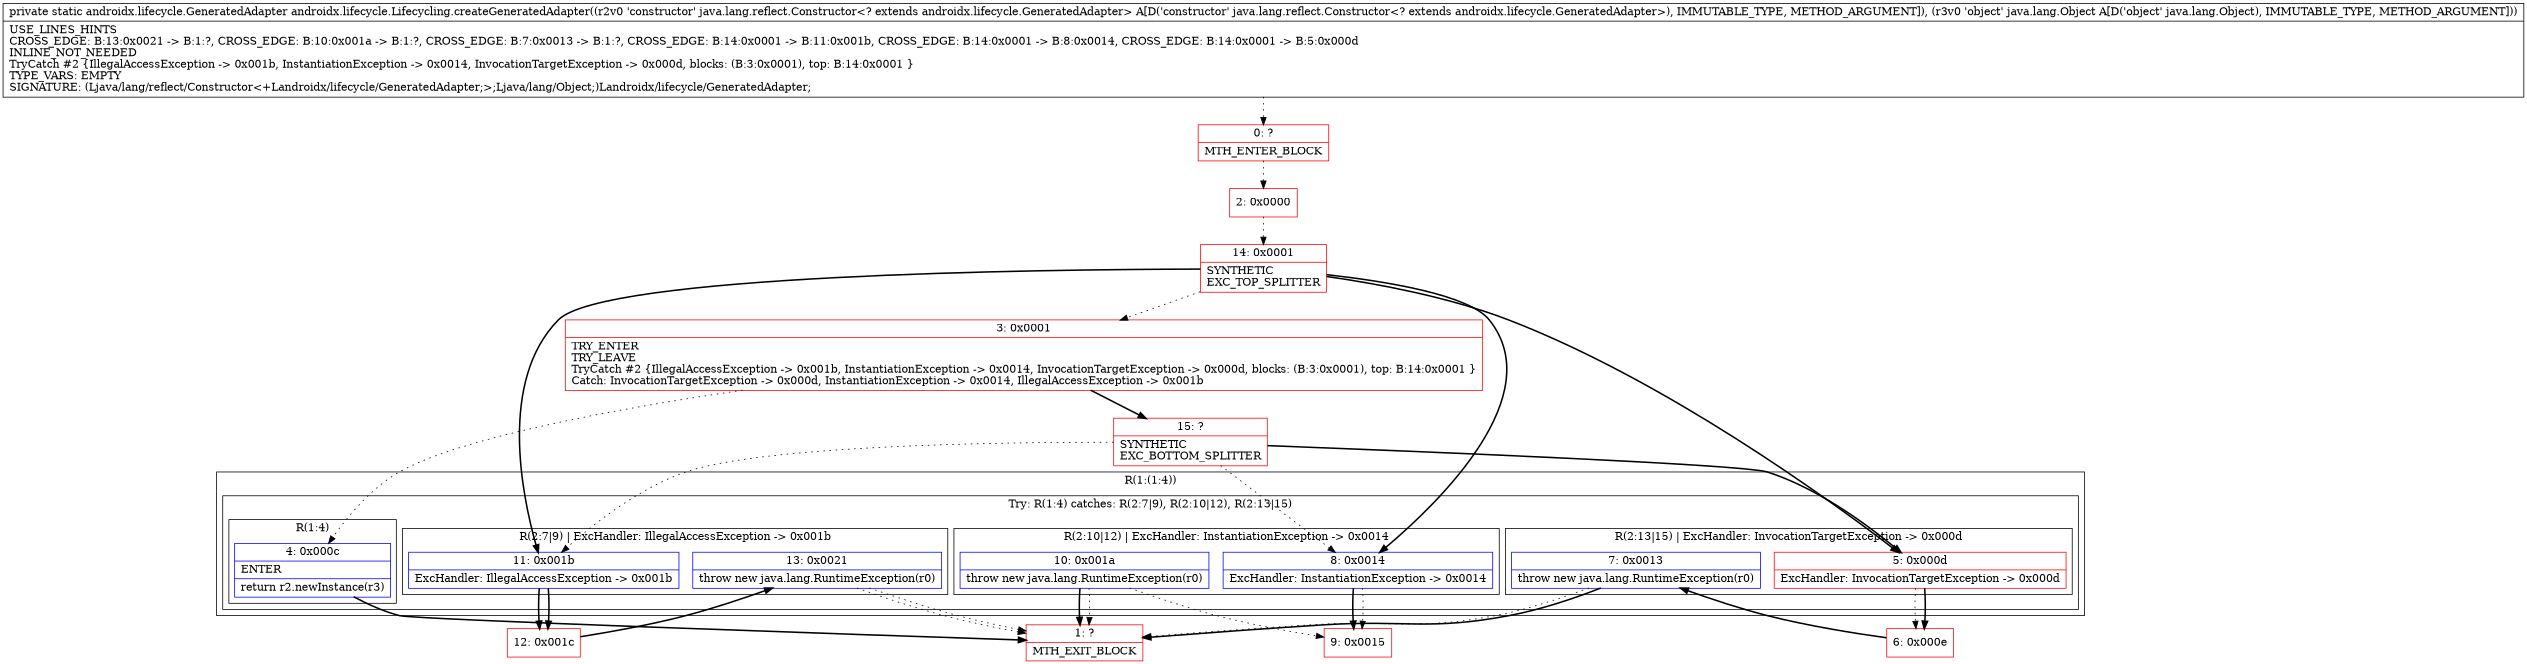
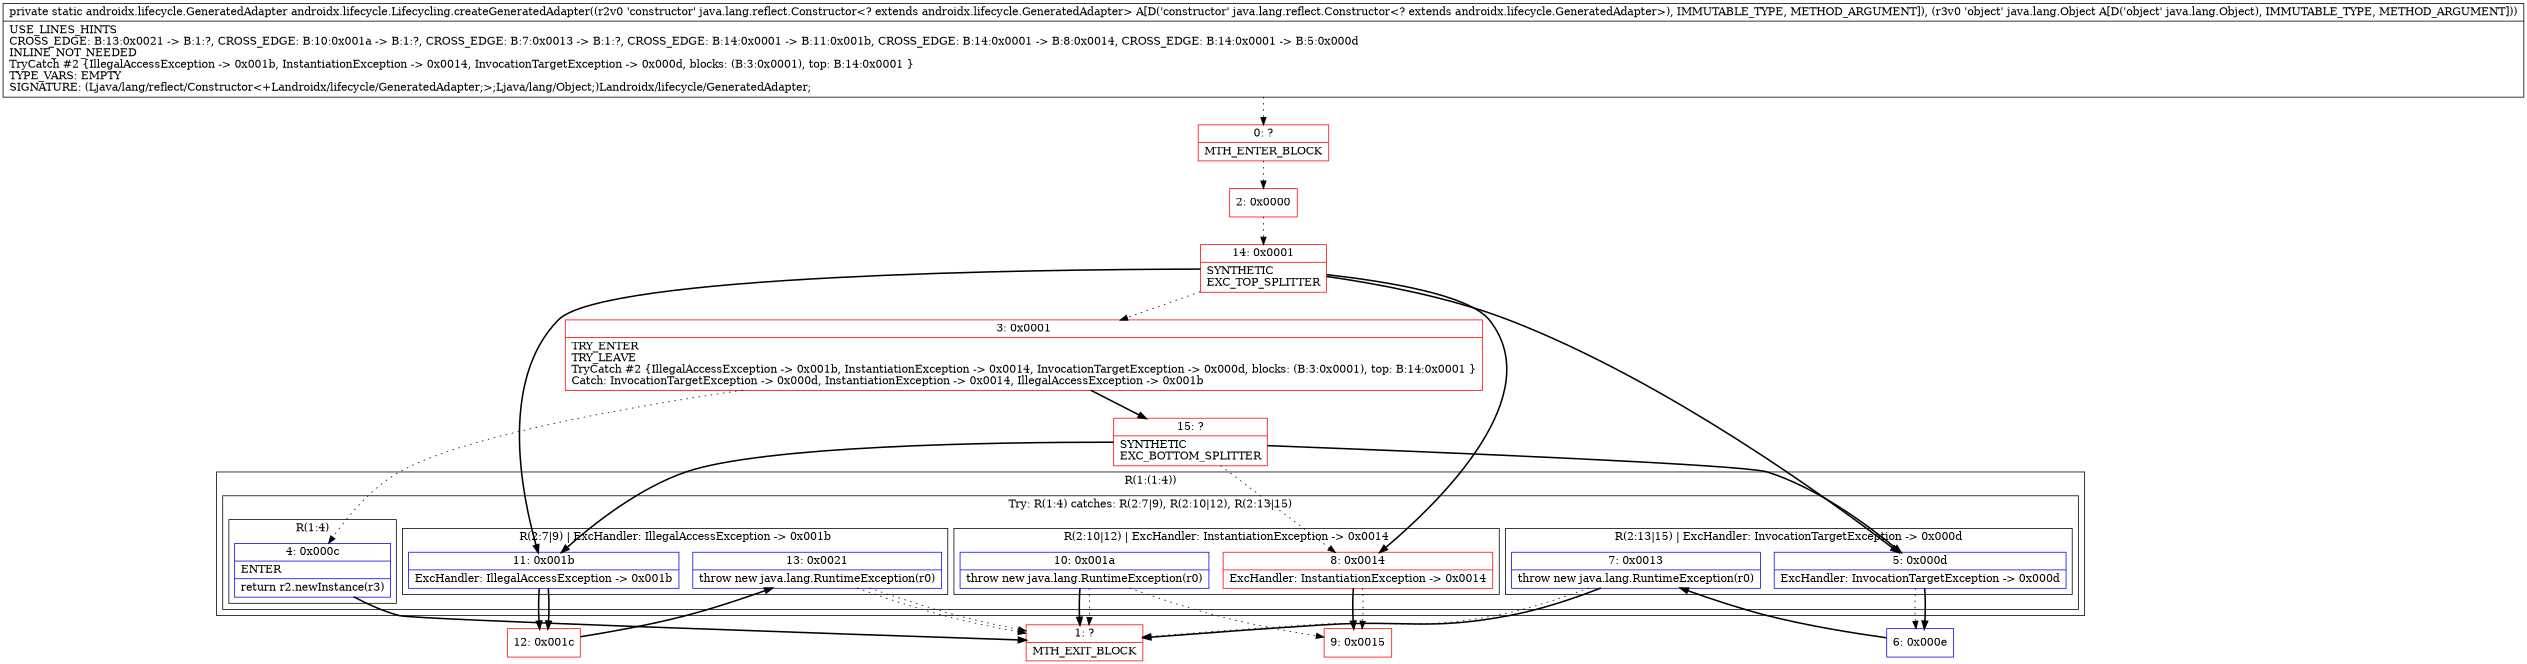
(828, 451) -> (828, 451)
(1358, 570) -> (1358, 570)
(1920, 570) -> (1920, 570)
(1920, 643) -> (1920, 643)
